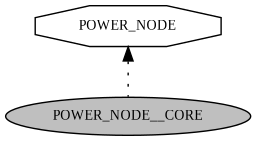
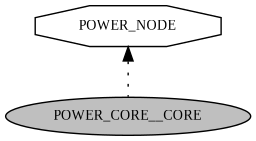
(128, 116) -> (128, 116)
